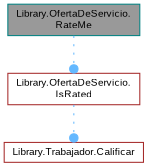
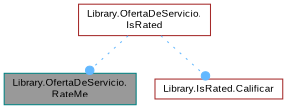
(74, 50) -> (111, 52)
(74, 152) -> (219, 89)
